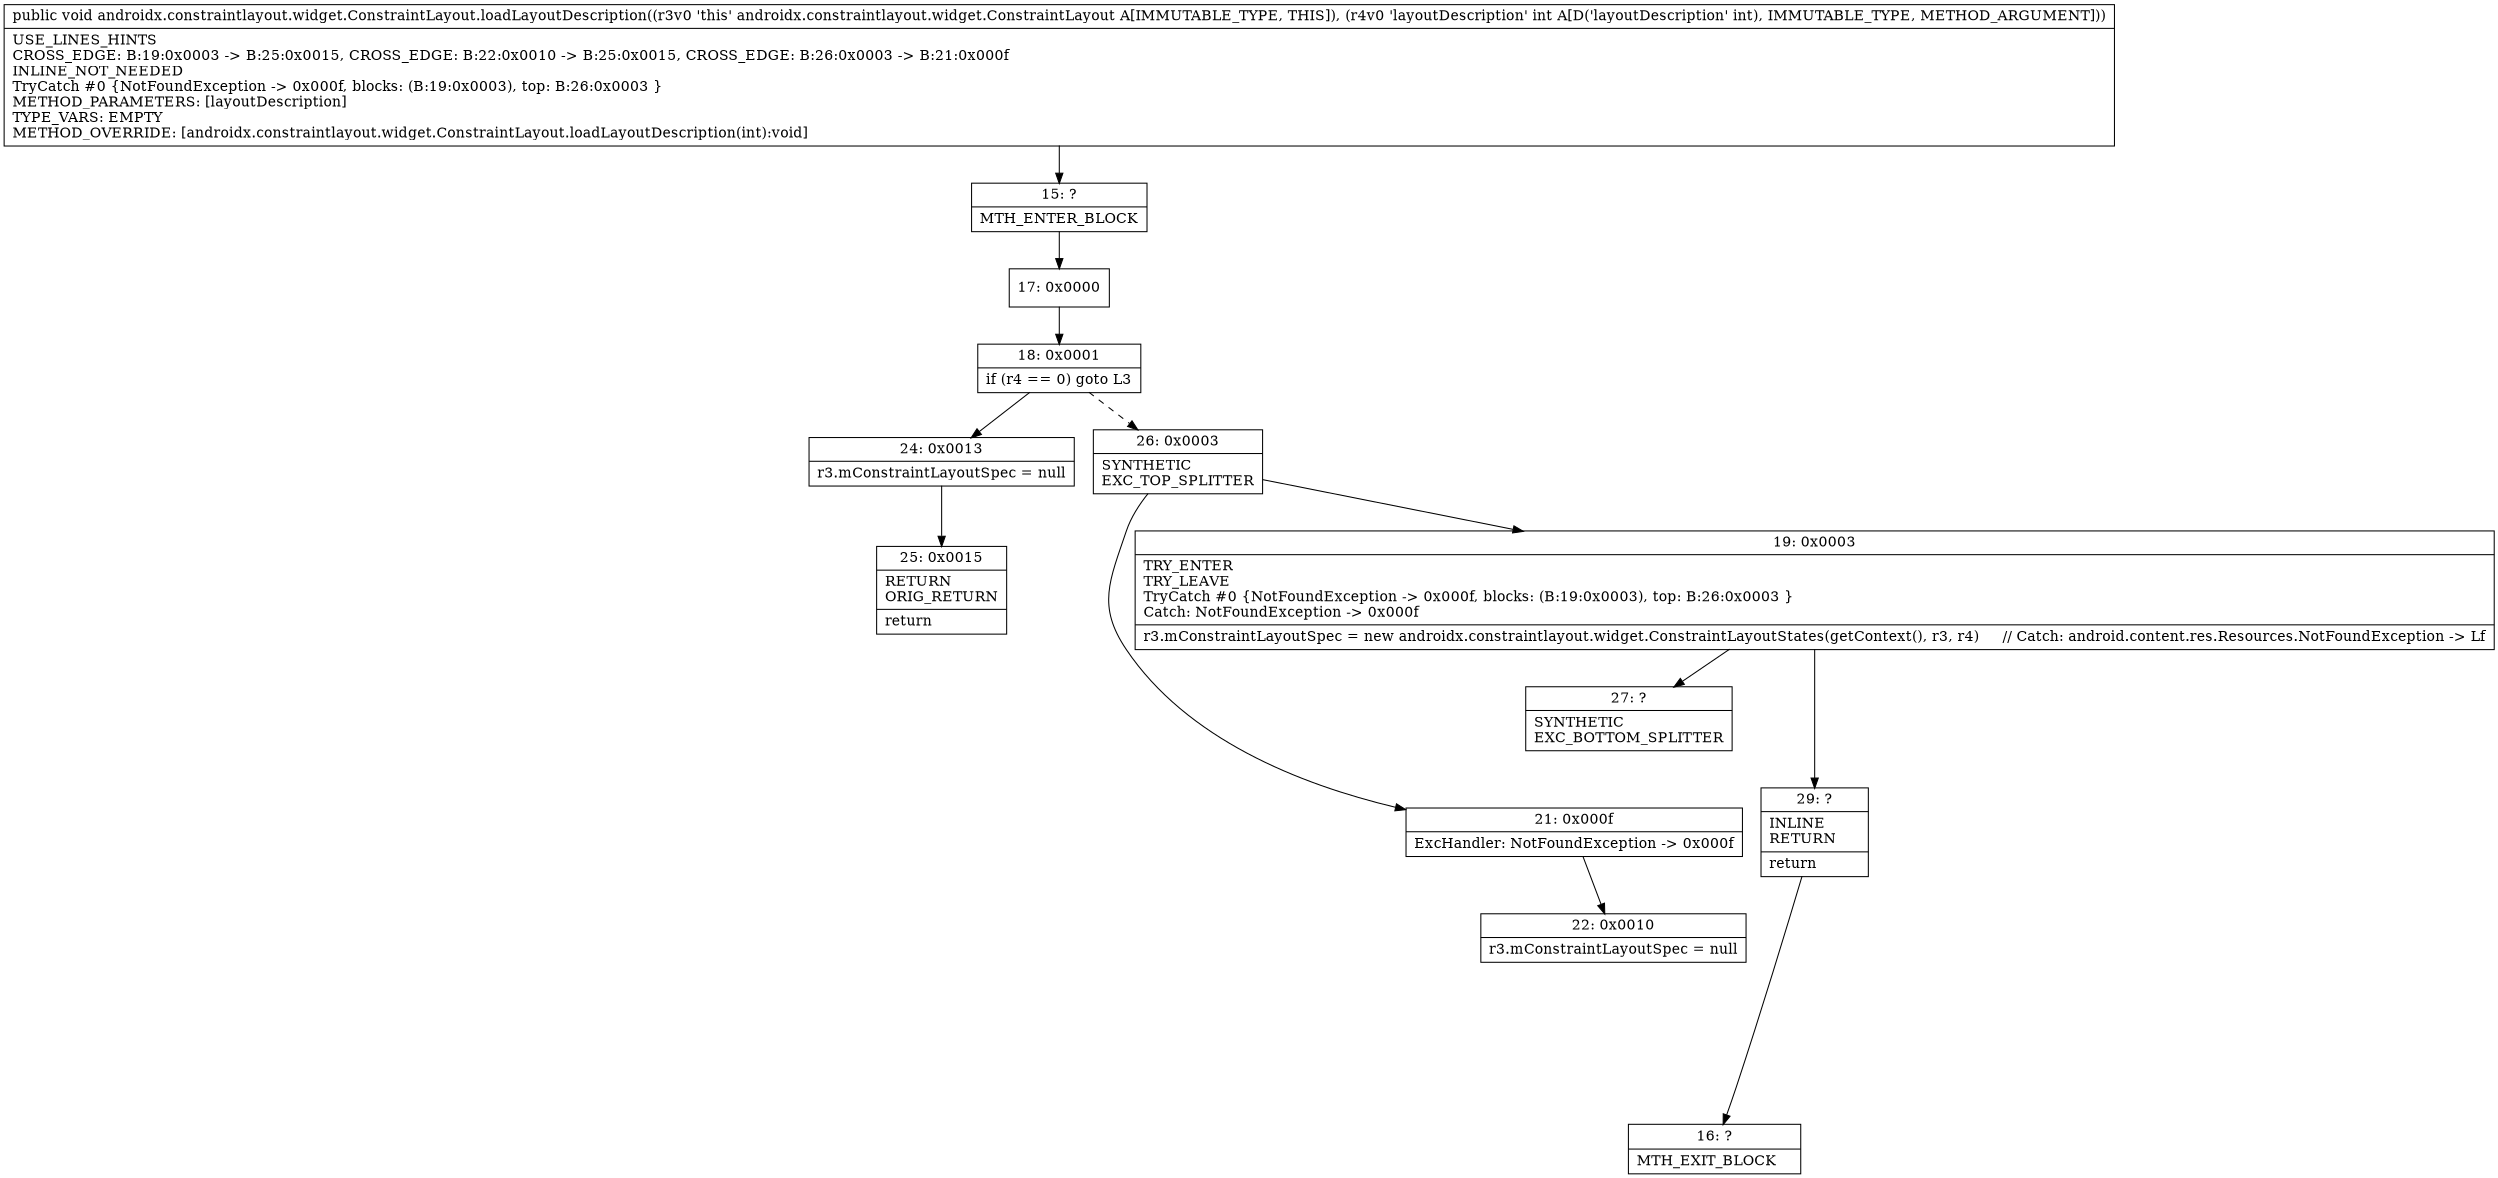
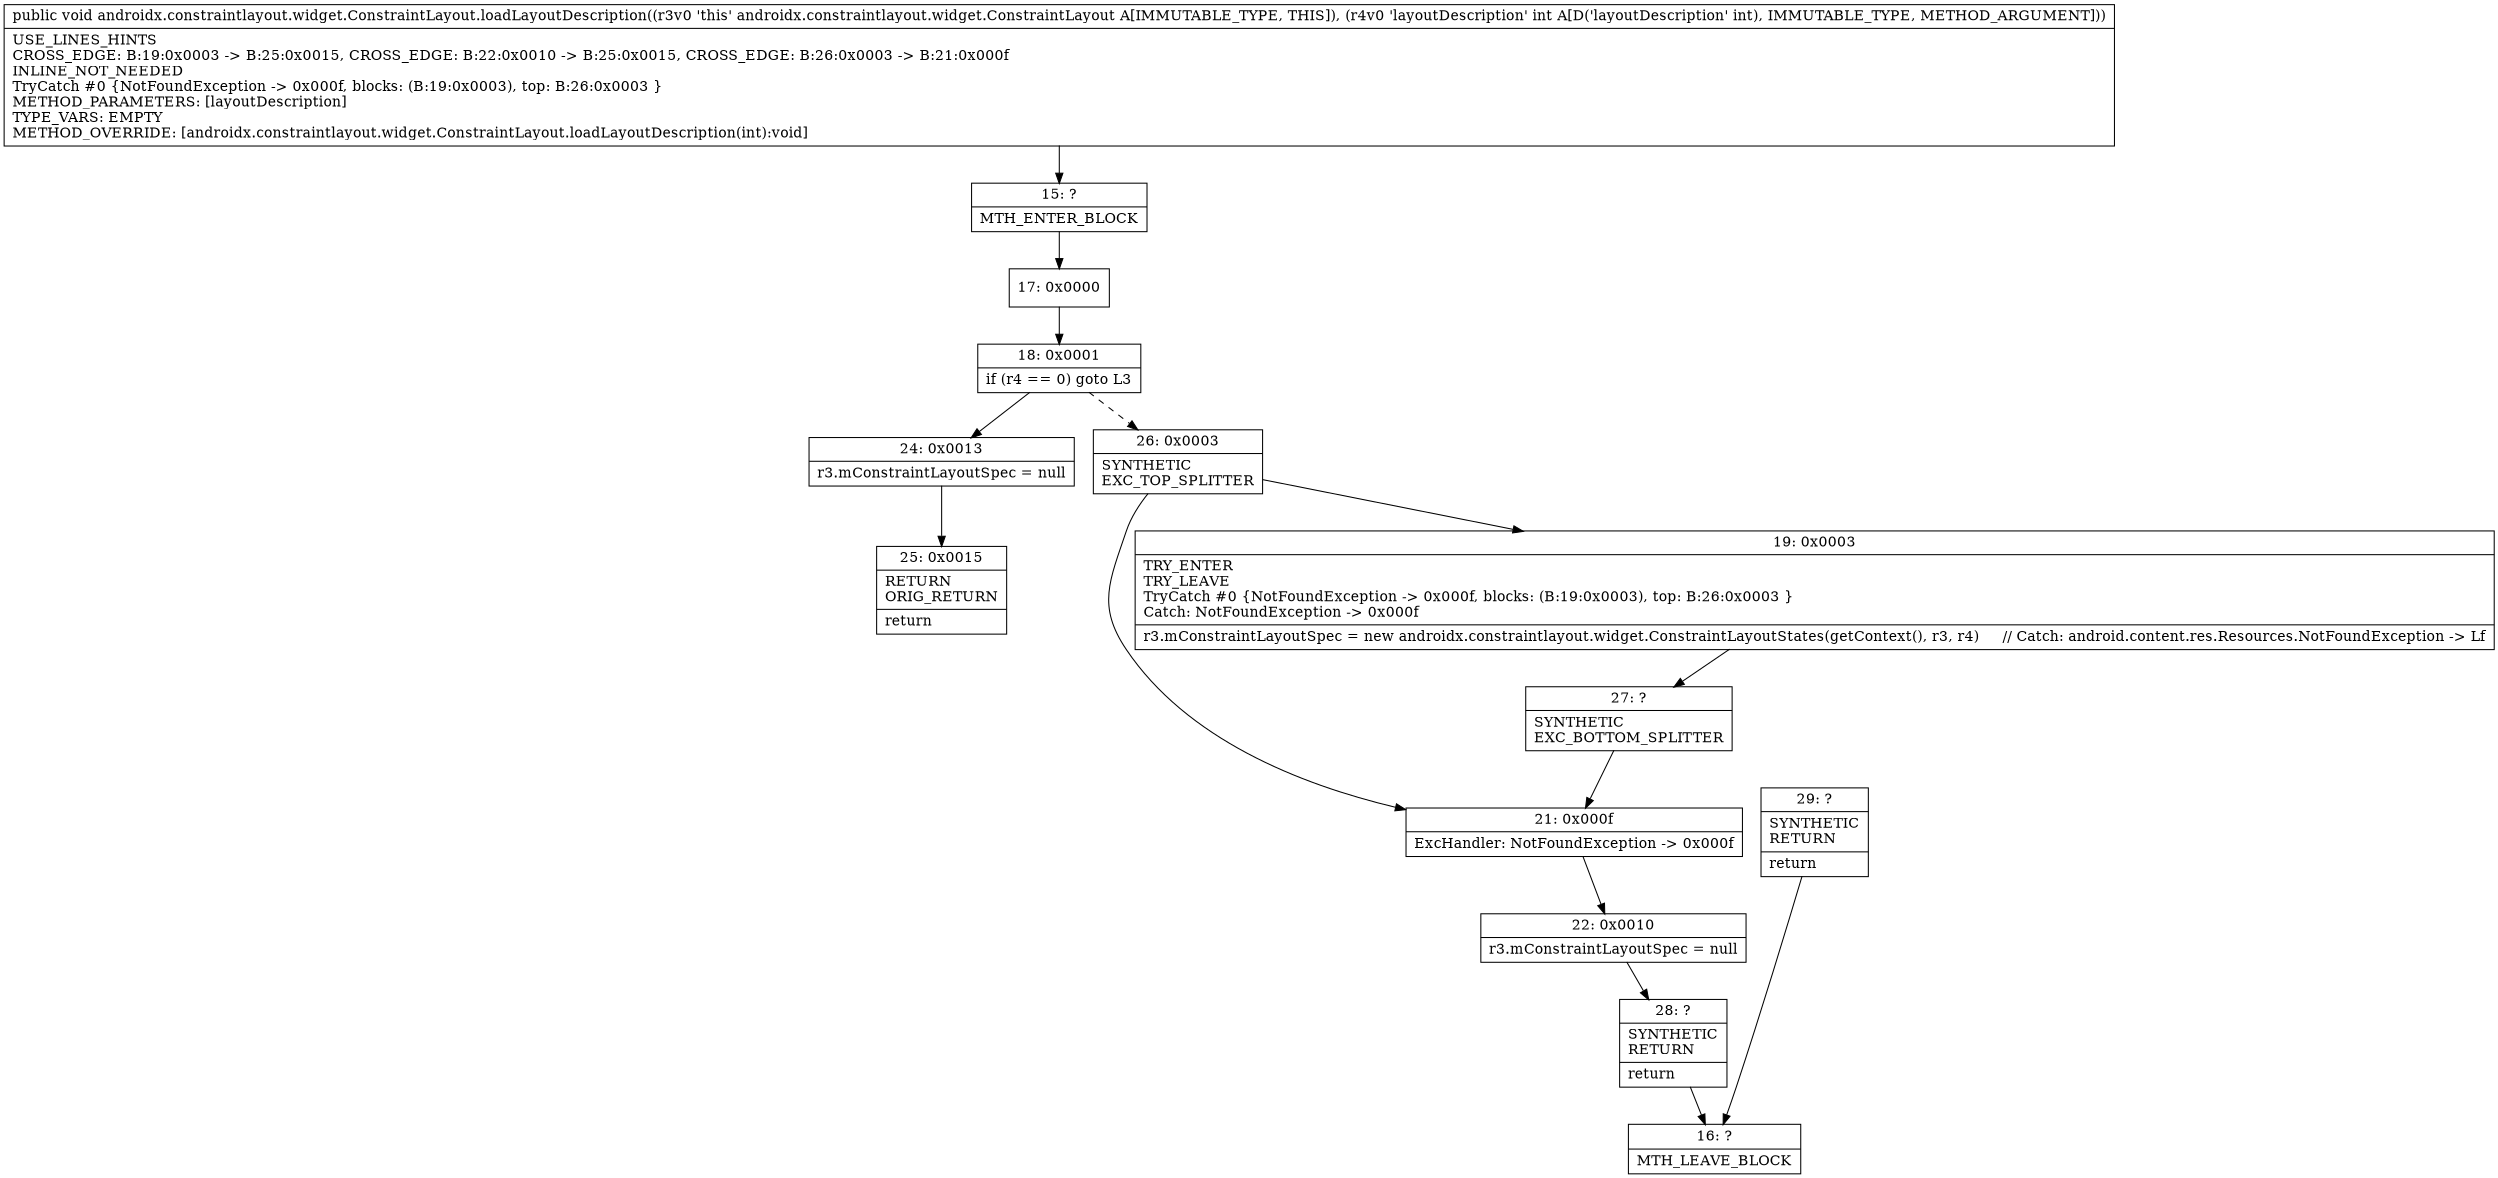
(1815, 714) -> none
none -> (1602, 774)
(1798, 823) -> (1815, 823)
none -> (1673, 1043)
(1707, 1161) -> (1715, 1161)
